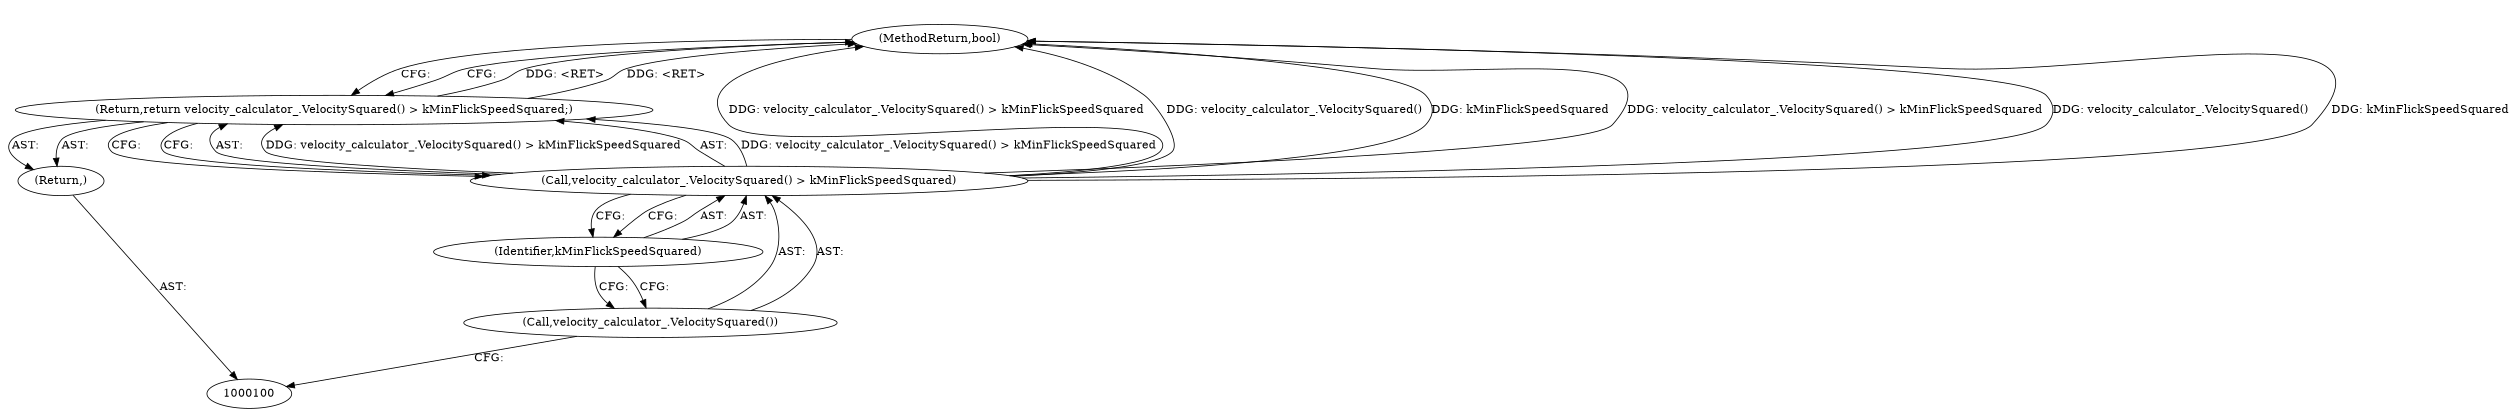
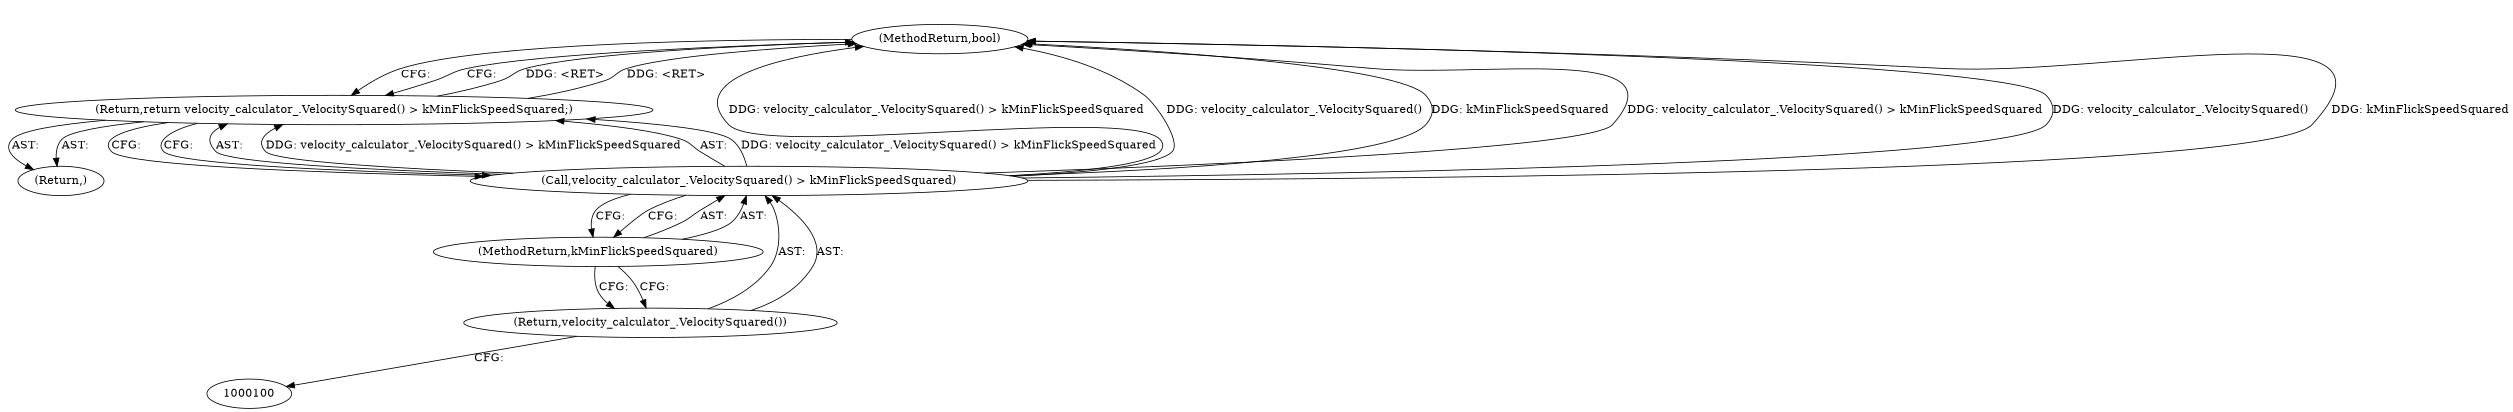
(598, 252) -> (598, 252)
(152, 284) -> none
(650, 323) -> (650, 323)
